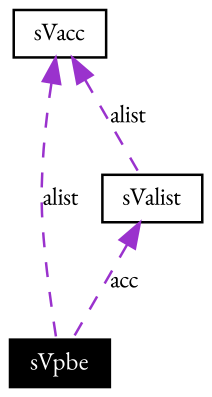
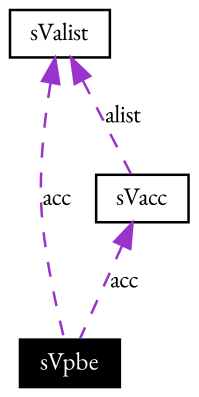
(112, 127) -> (107, 127)
(61, 199) -> (125, 281)
